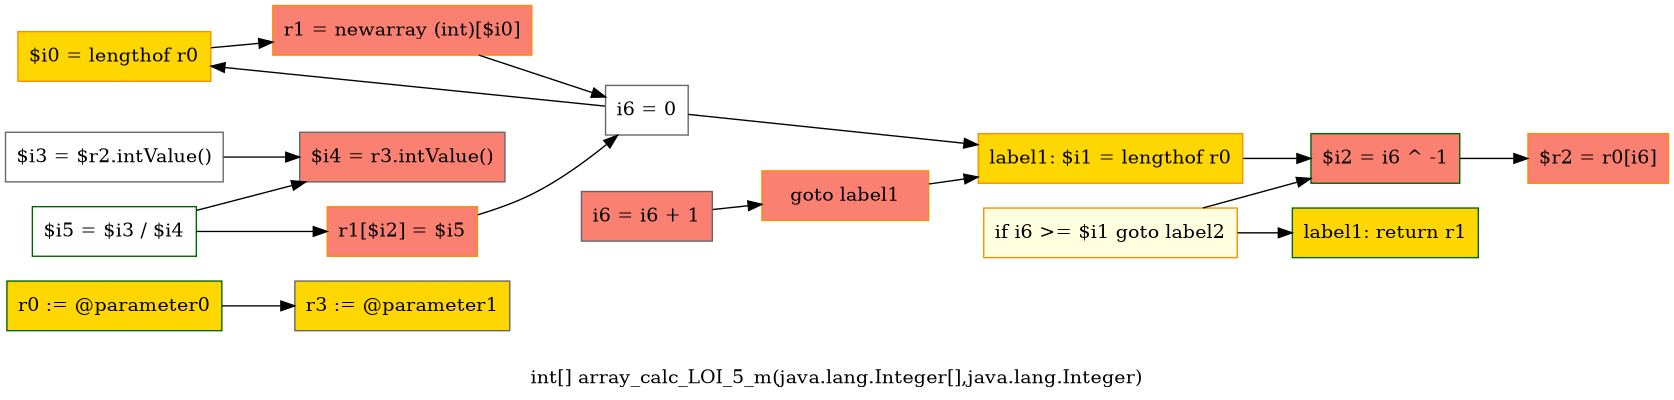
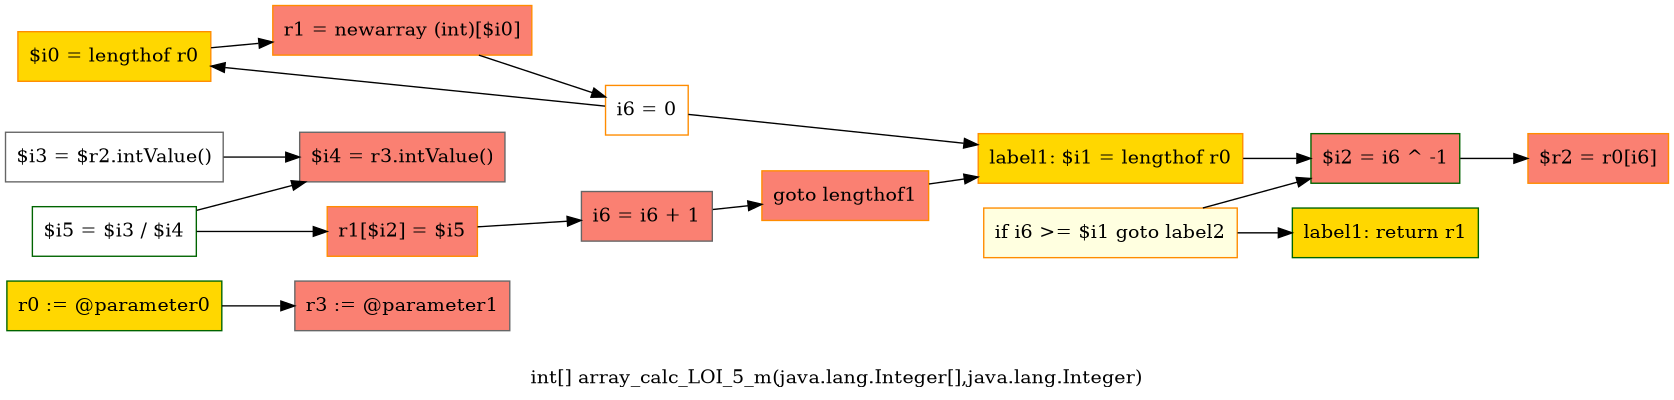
(647, 110) -> (647, 110)
(546, 187) -> (522, 224)
(845, 196) -> (845, 196)
(402, 306) -> (402, 306)
